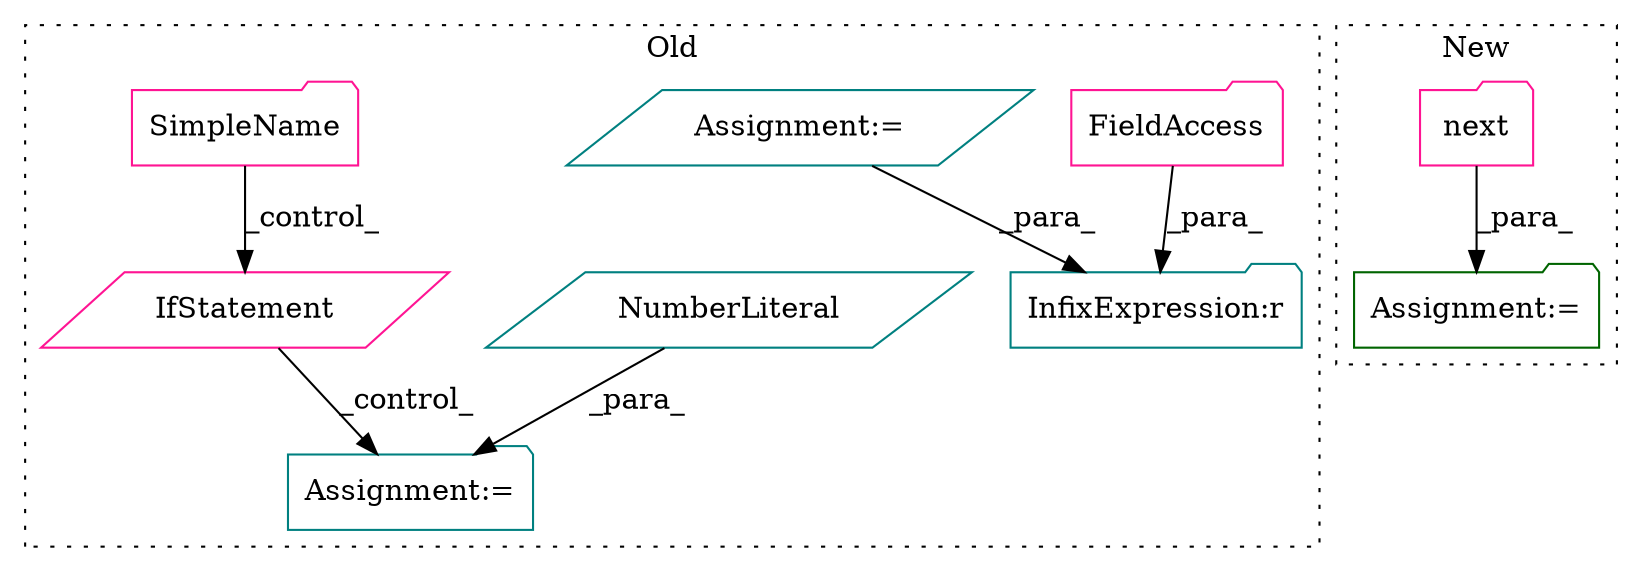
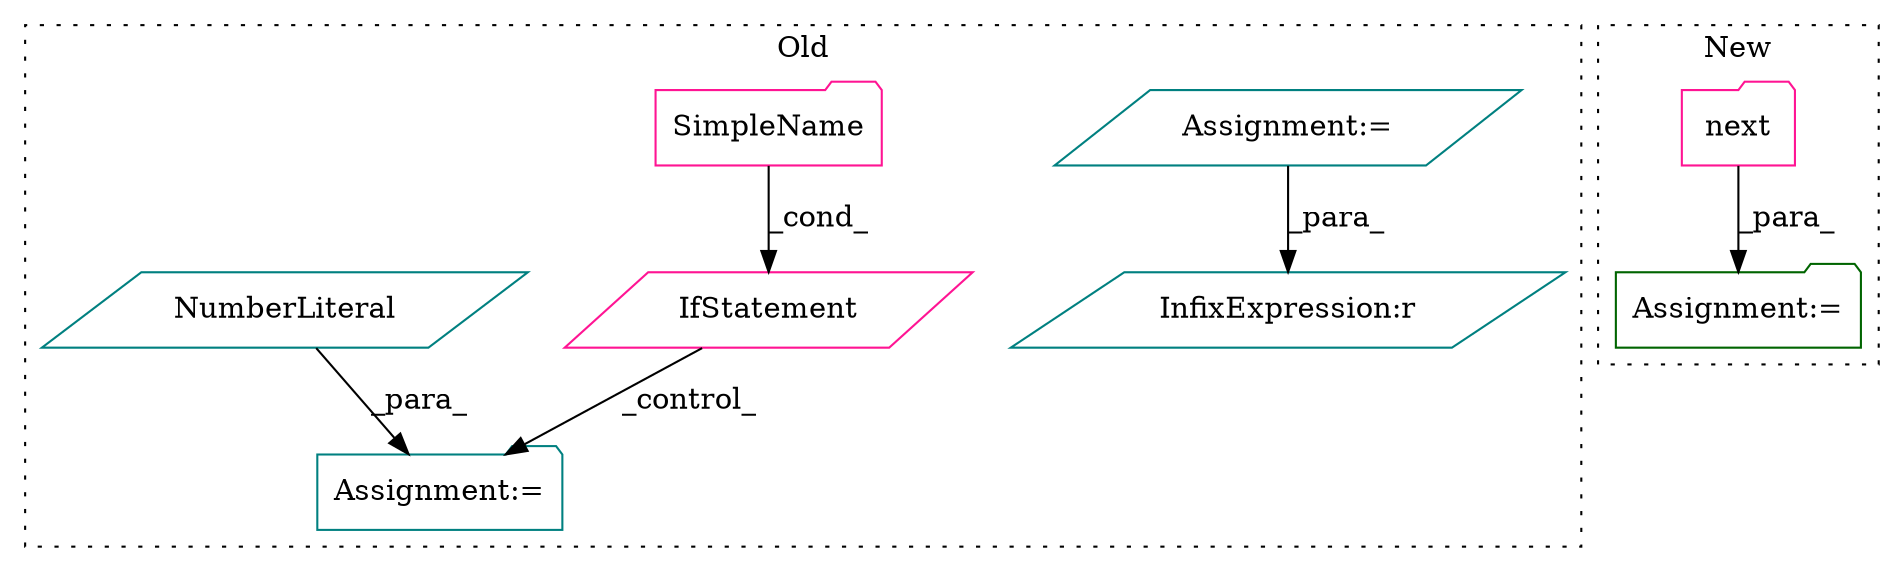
(1177, 128) -> none
(312, 219) -> (819, 219)
(1156, 310) -> (1288, 310)
